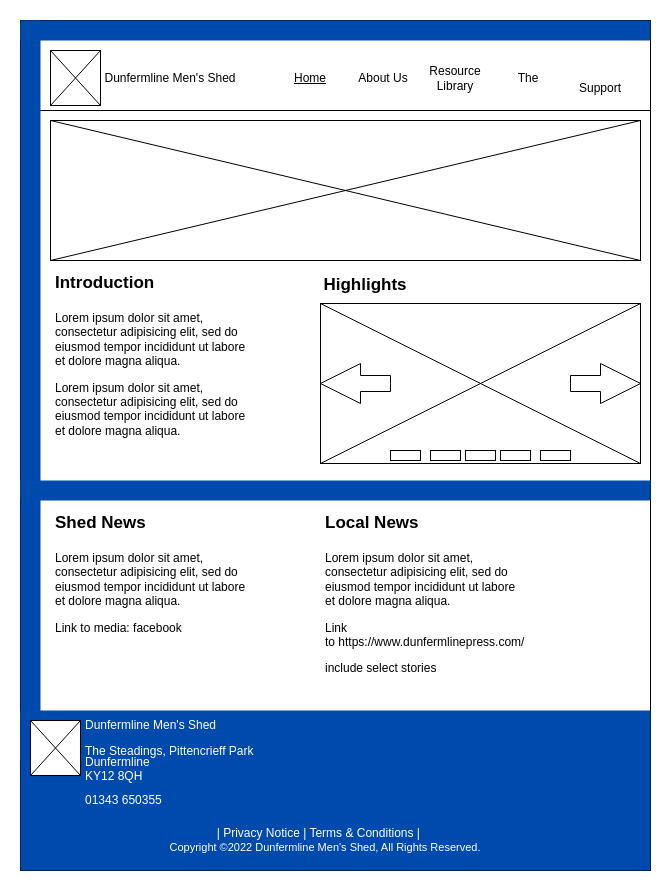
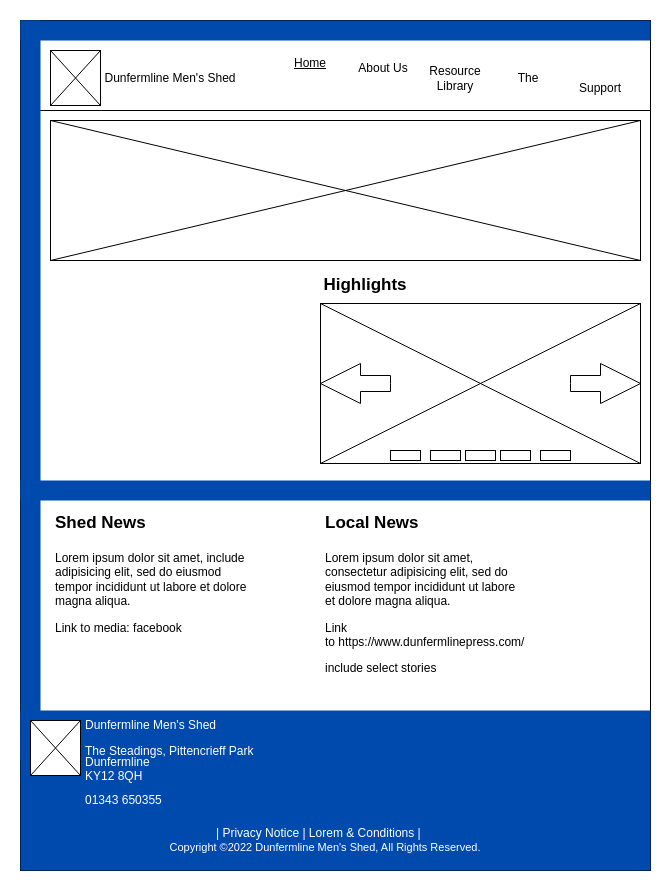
(311, 78) -> (311, 63)
(384, 78) -> (384, 68)
(151, 371) -> none
(157, 534) -> (157, 534)
(321, 834) -> (321, 834)
